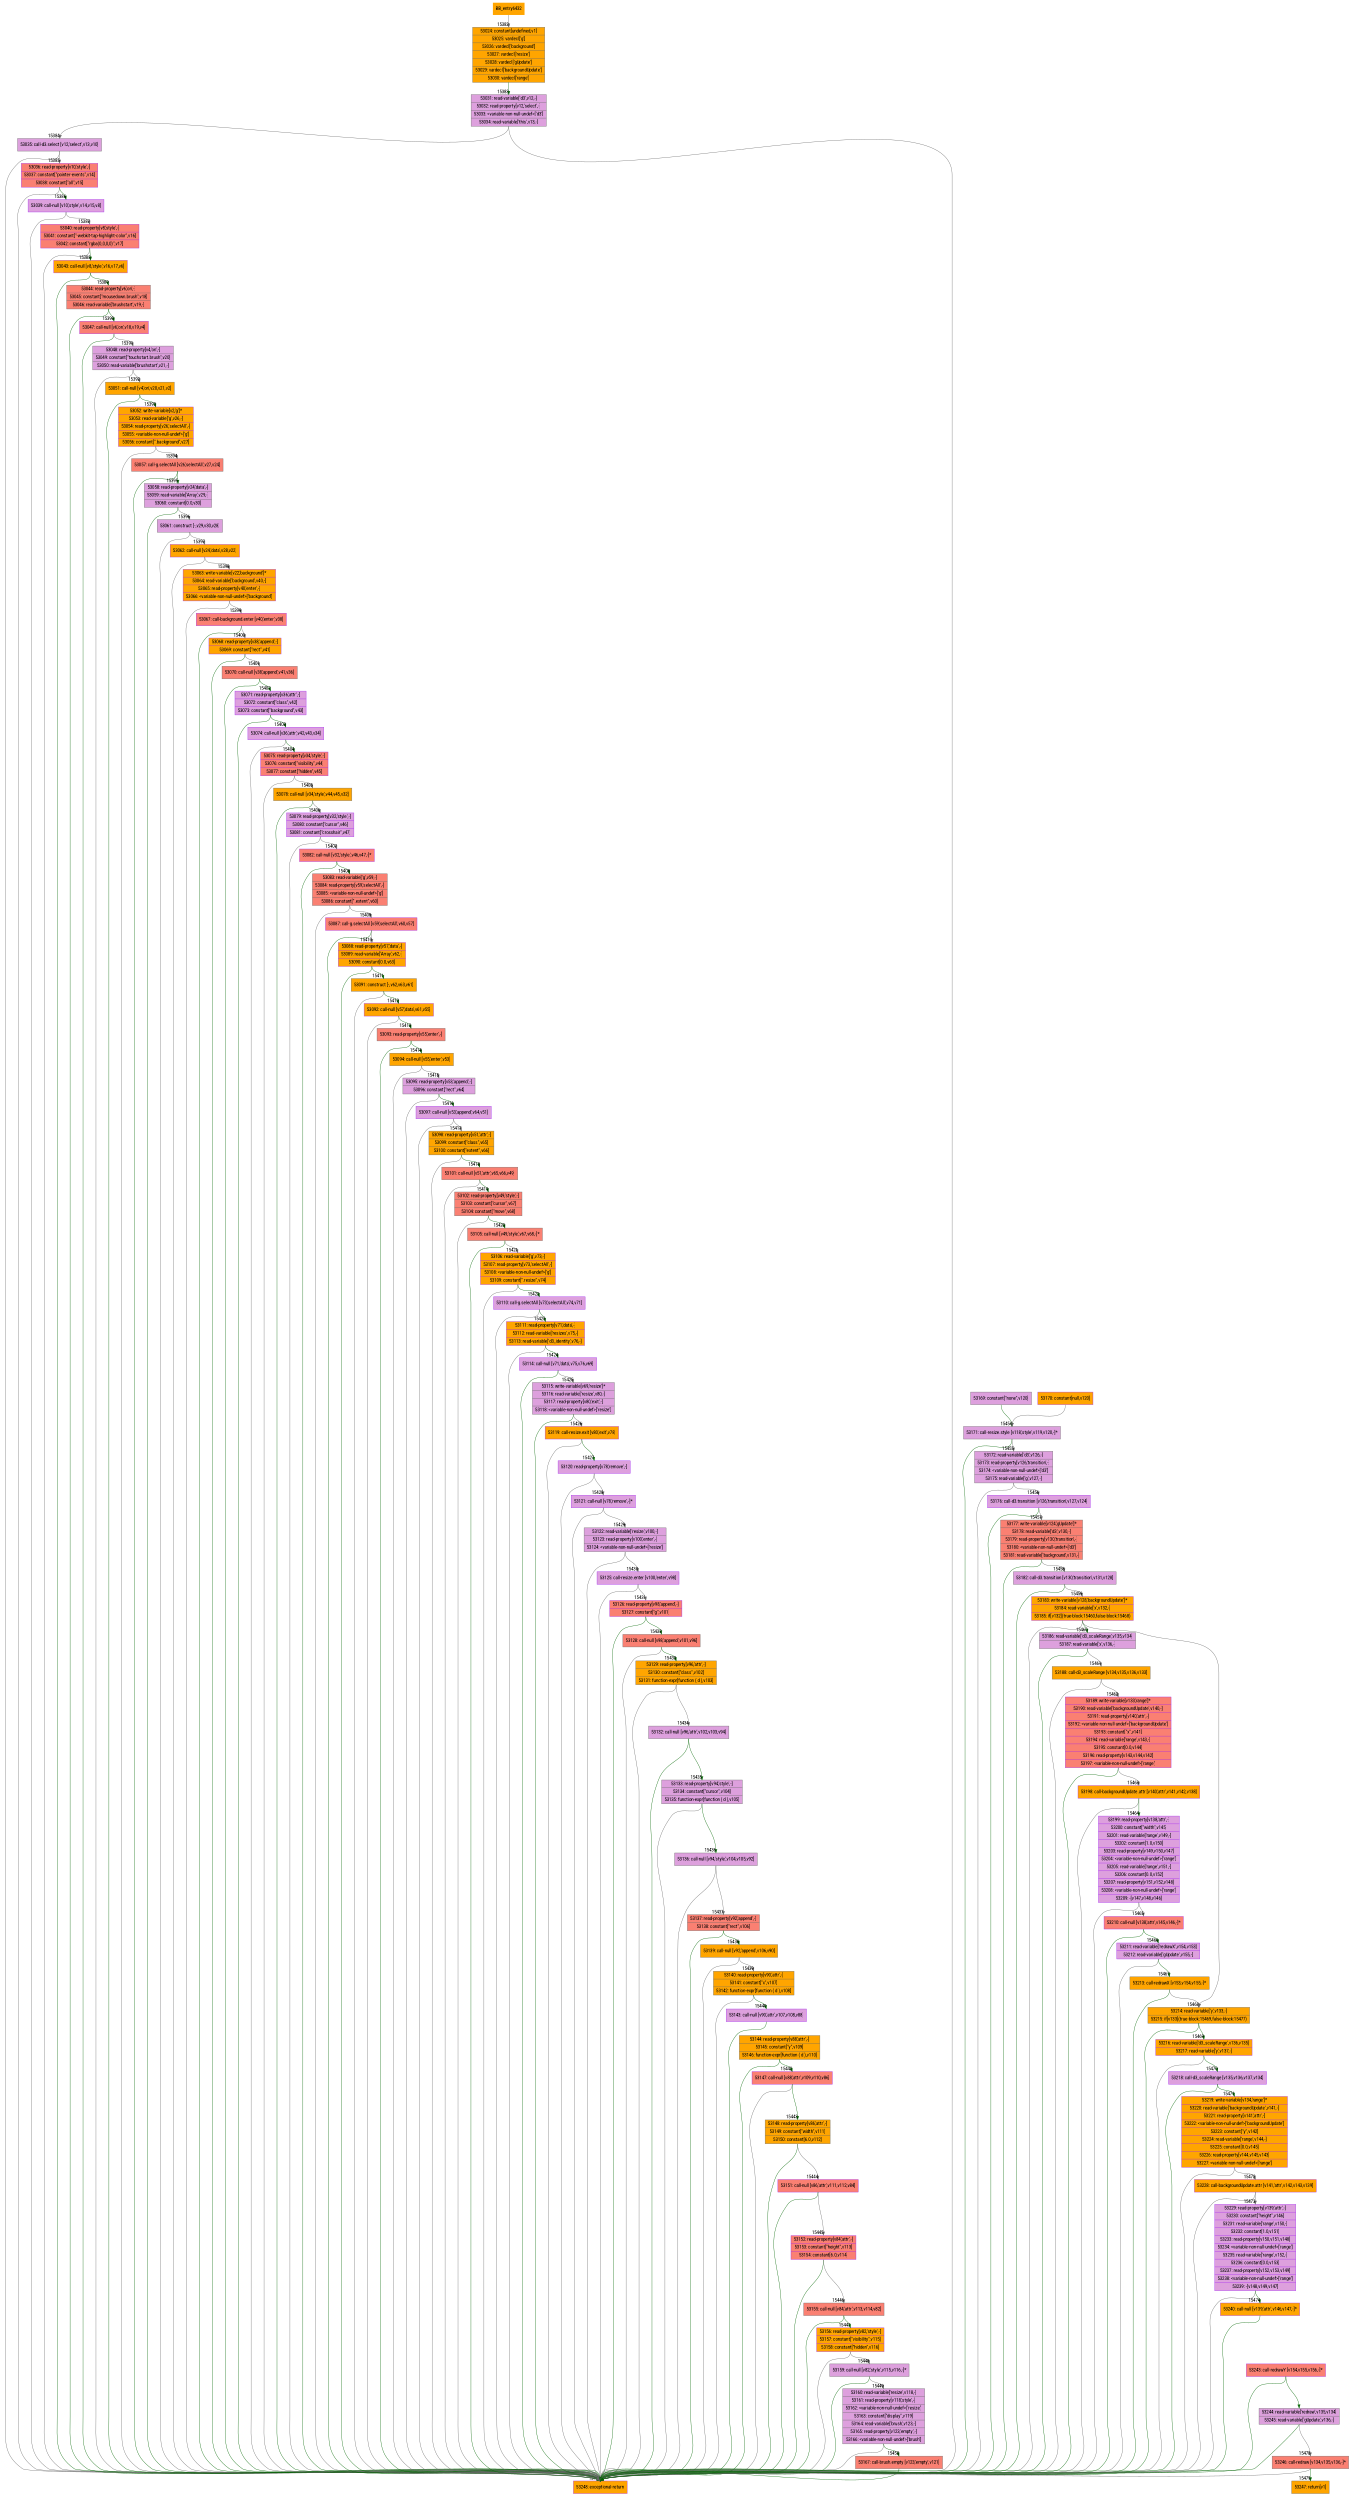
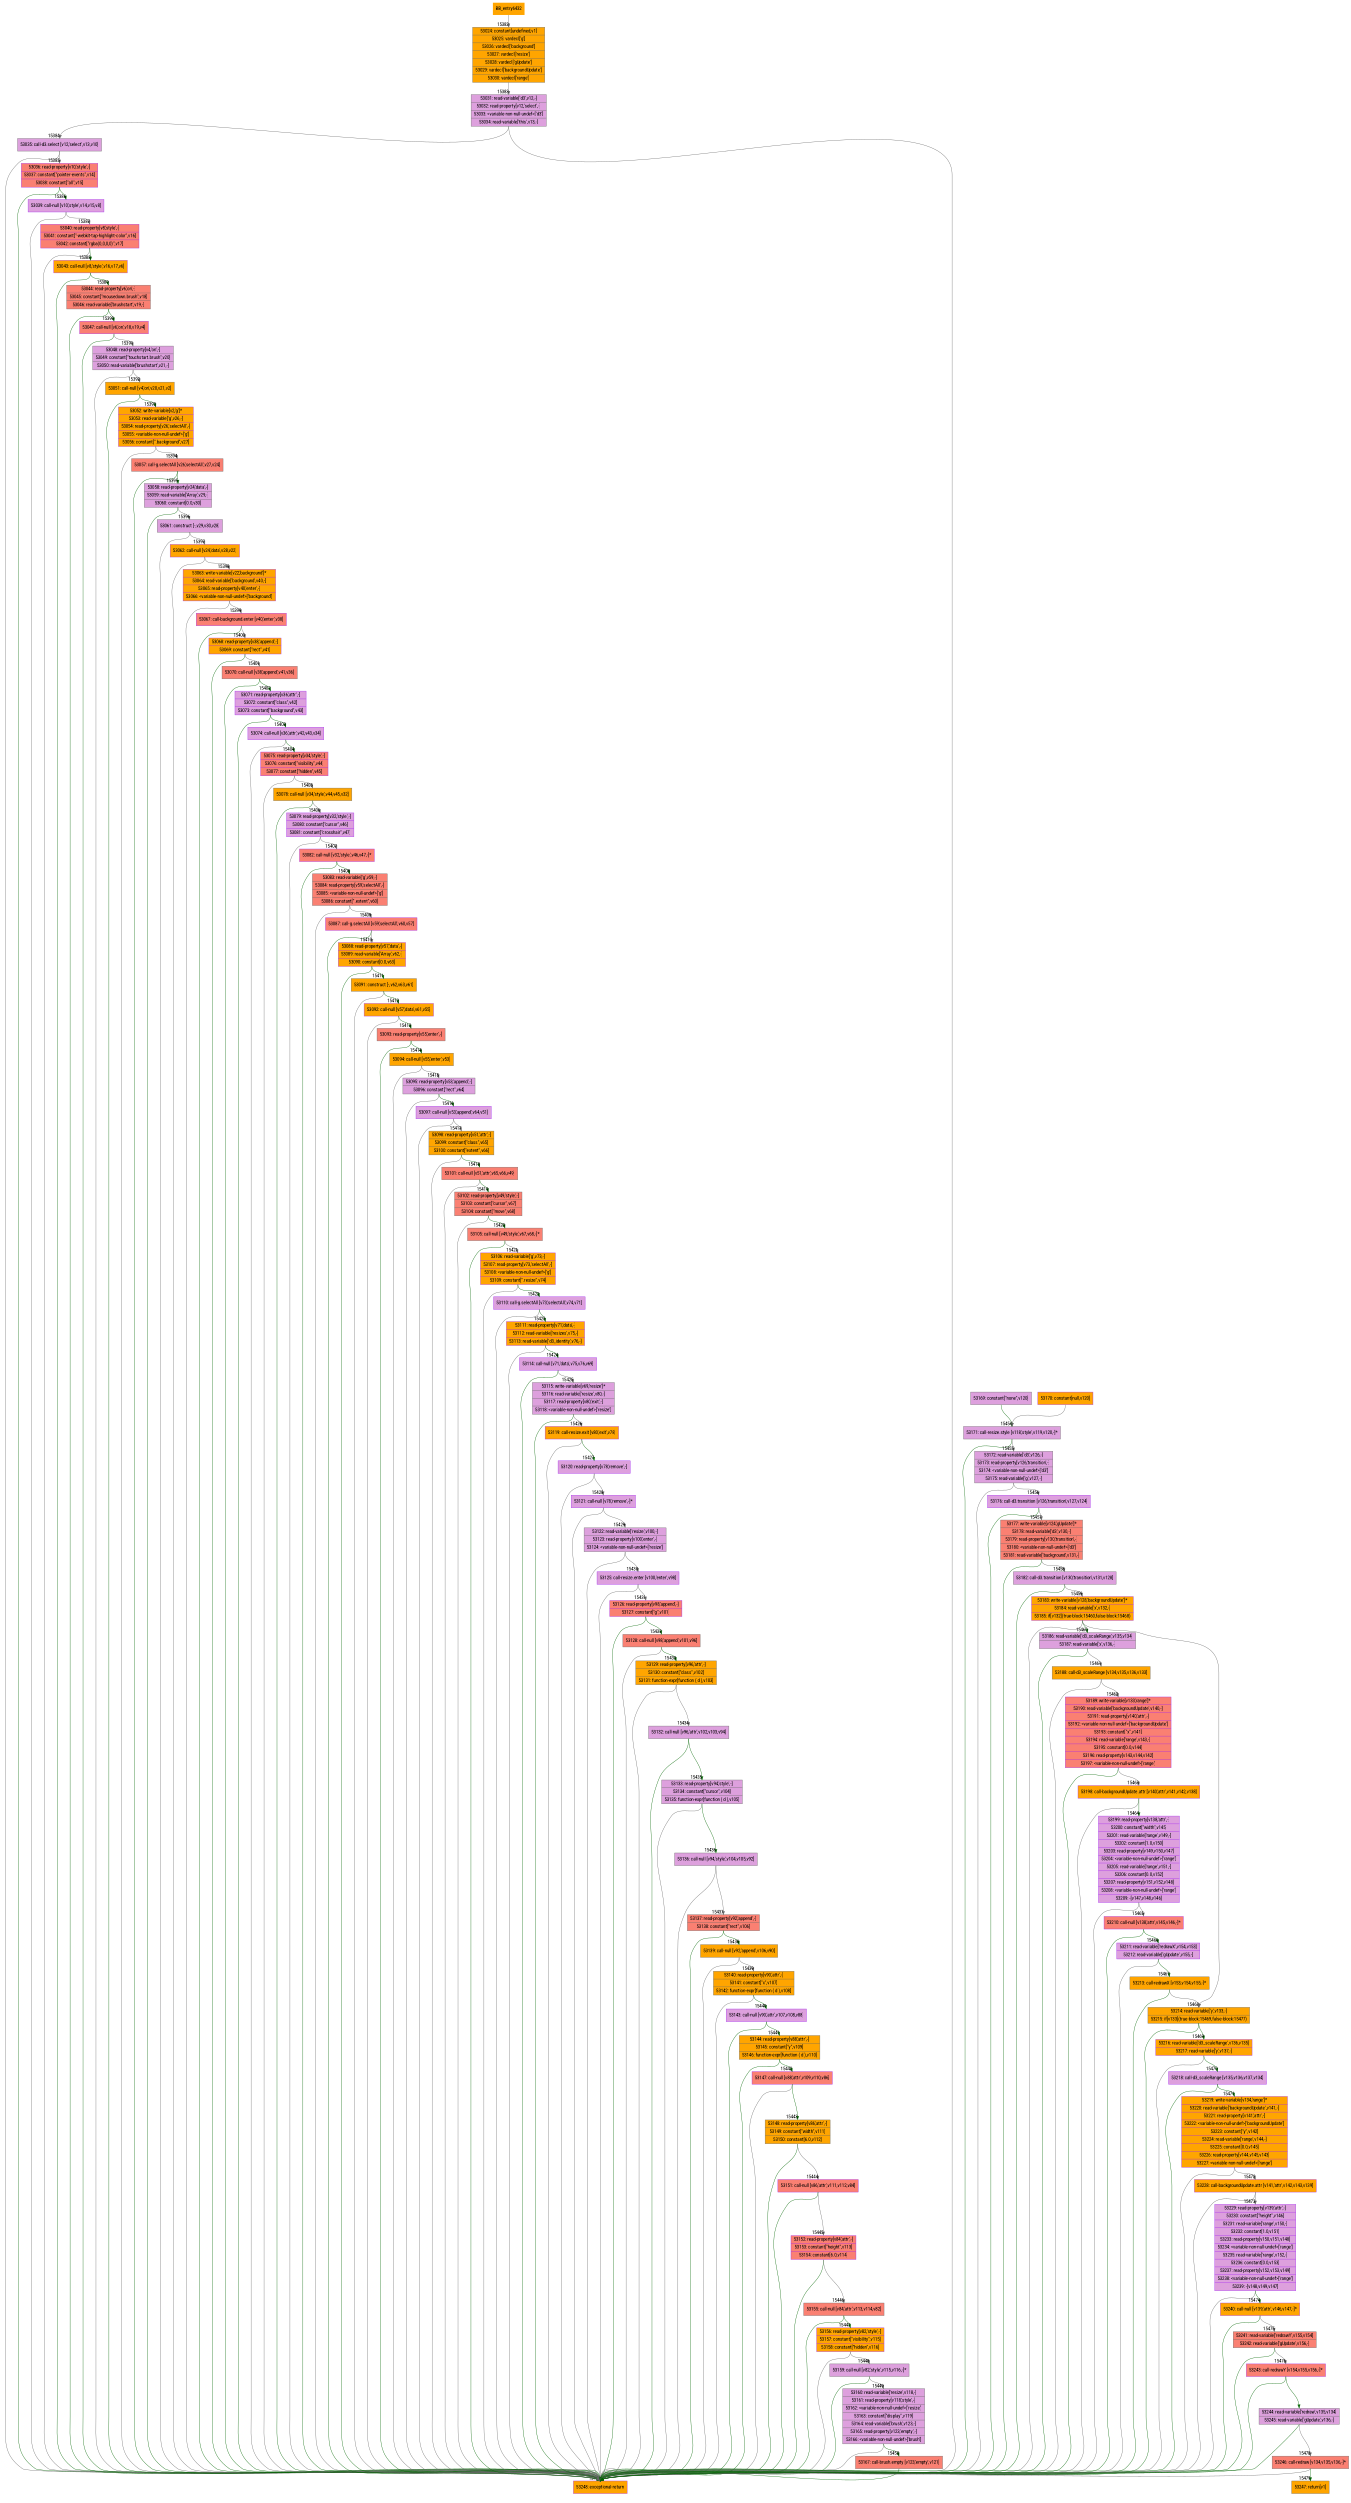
(509, 87) -> (509, 87)
(18, 1597) -> (18, 1597)
none -> (771, 2028)
none -> (1275, 2340)
